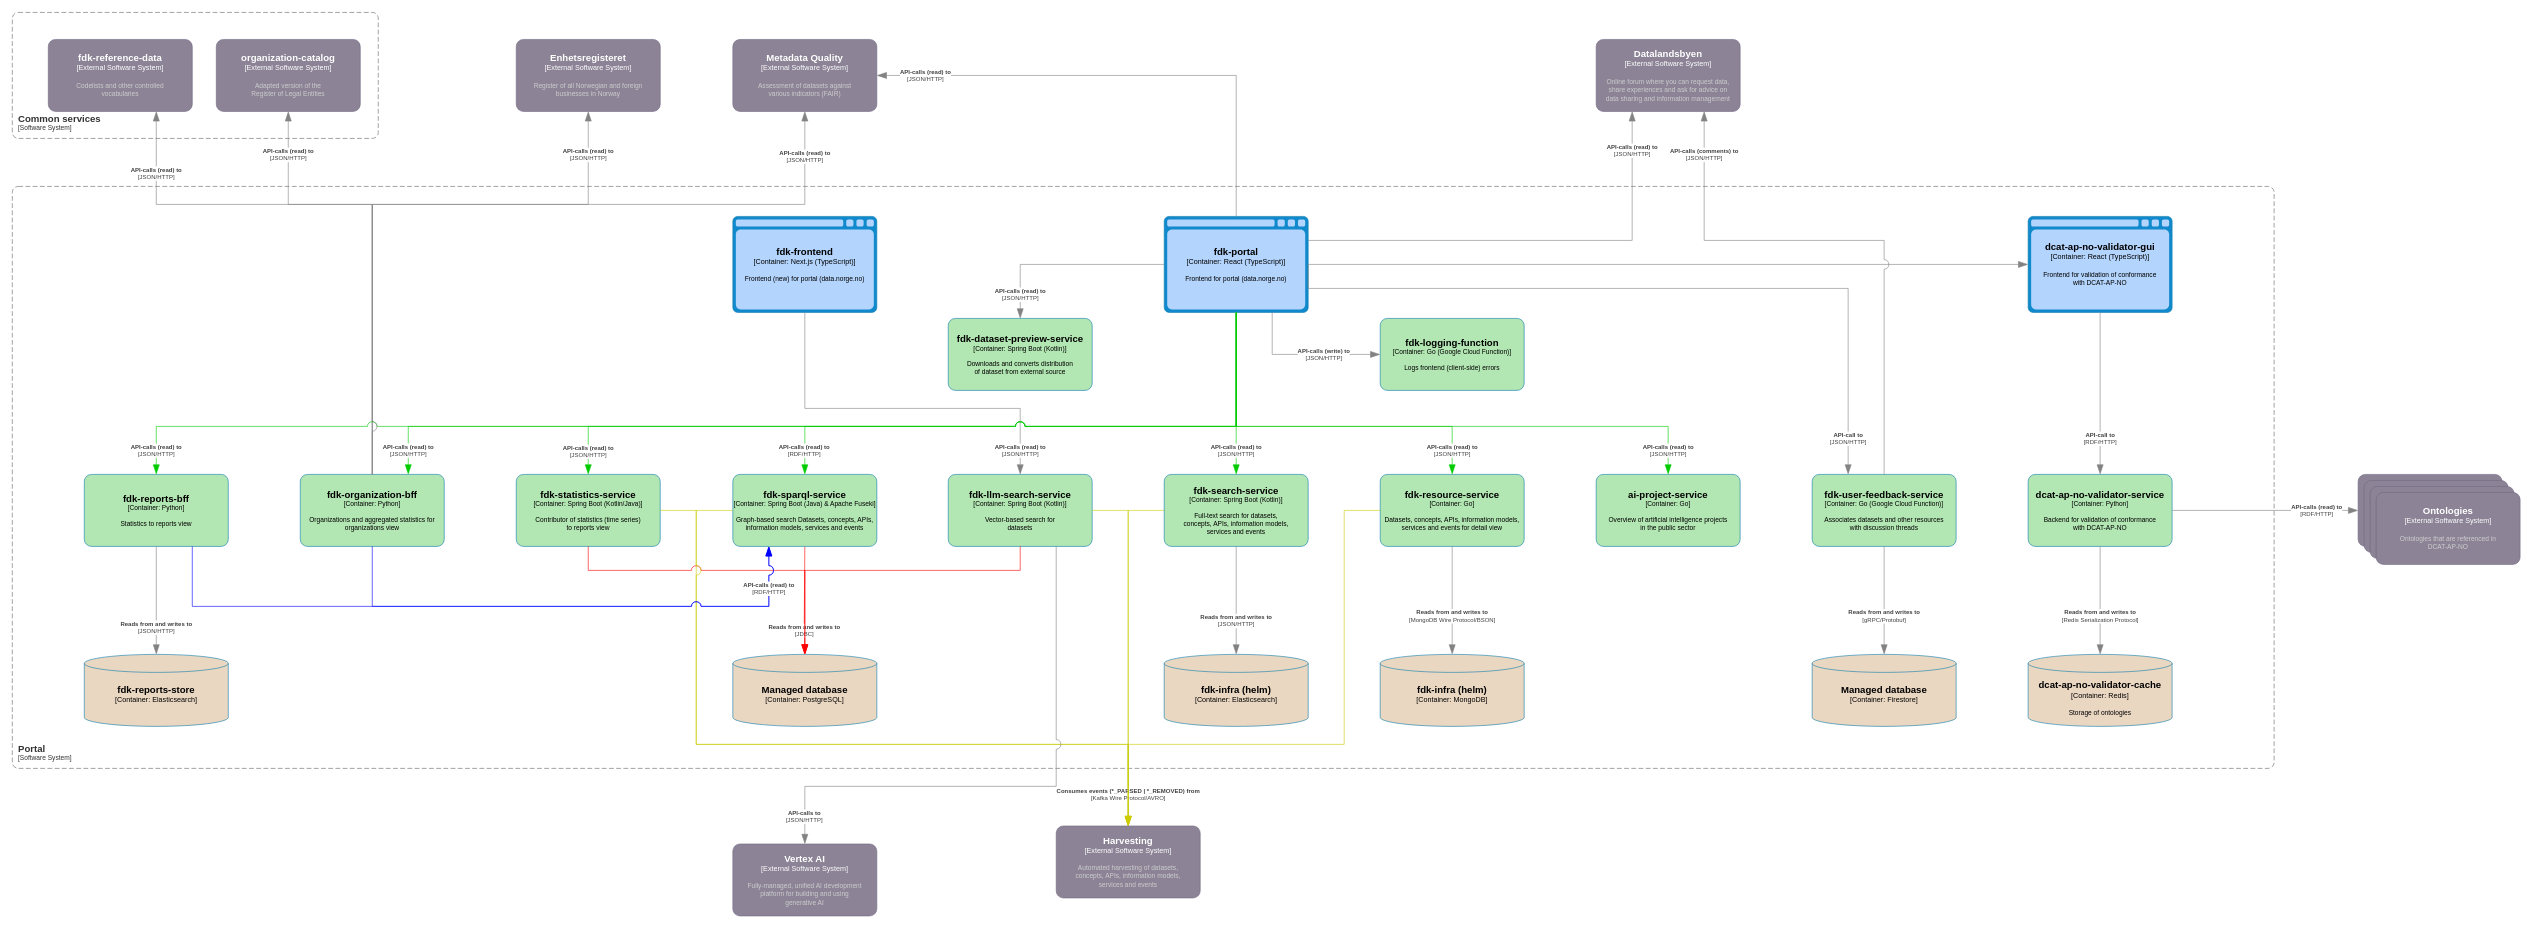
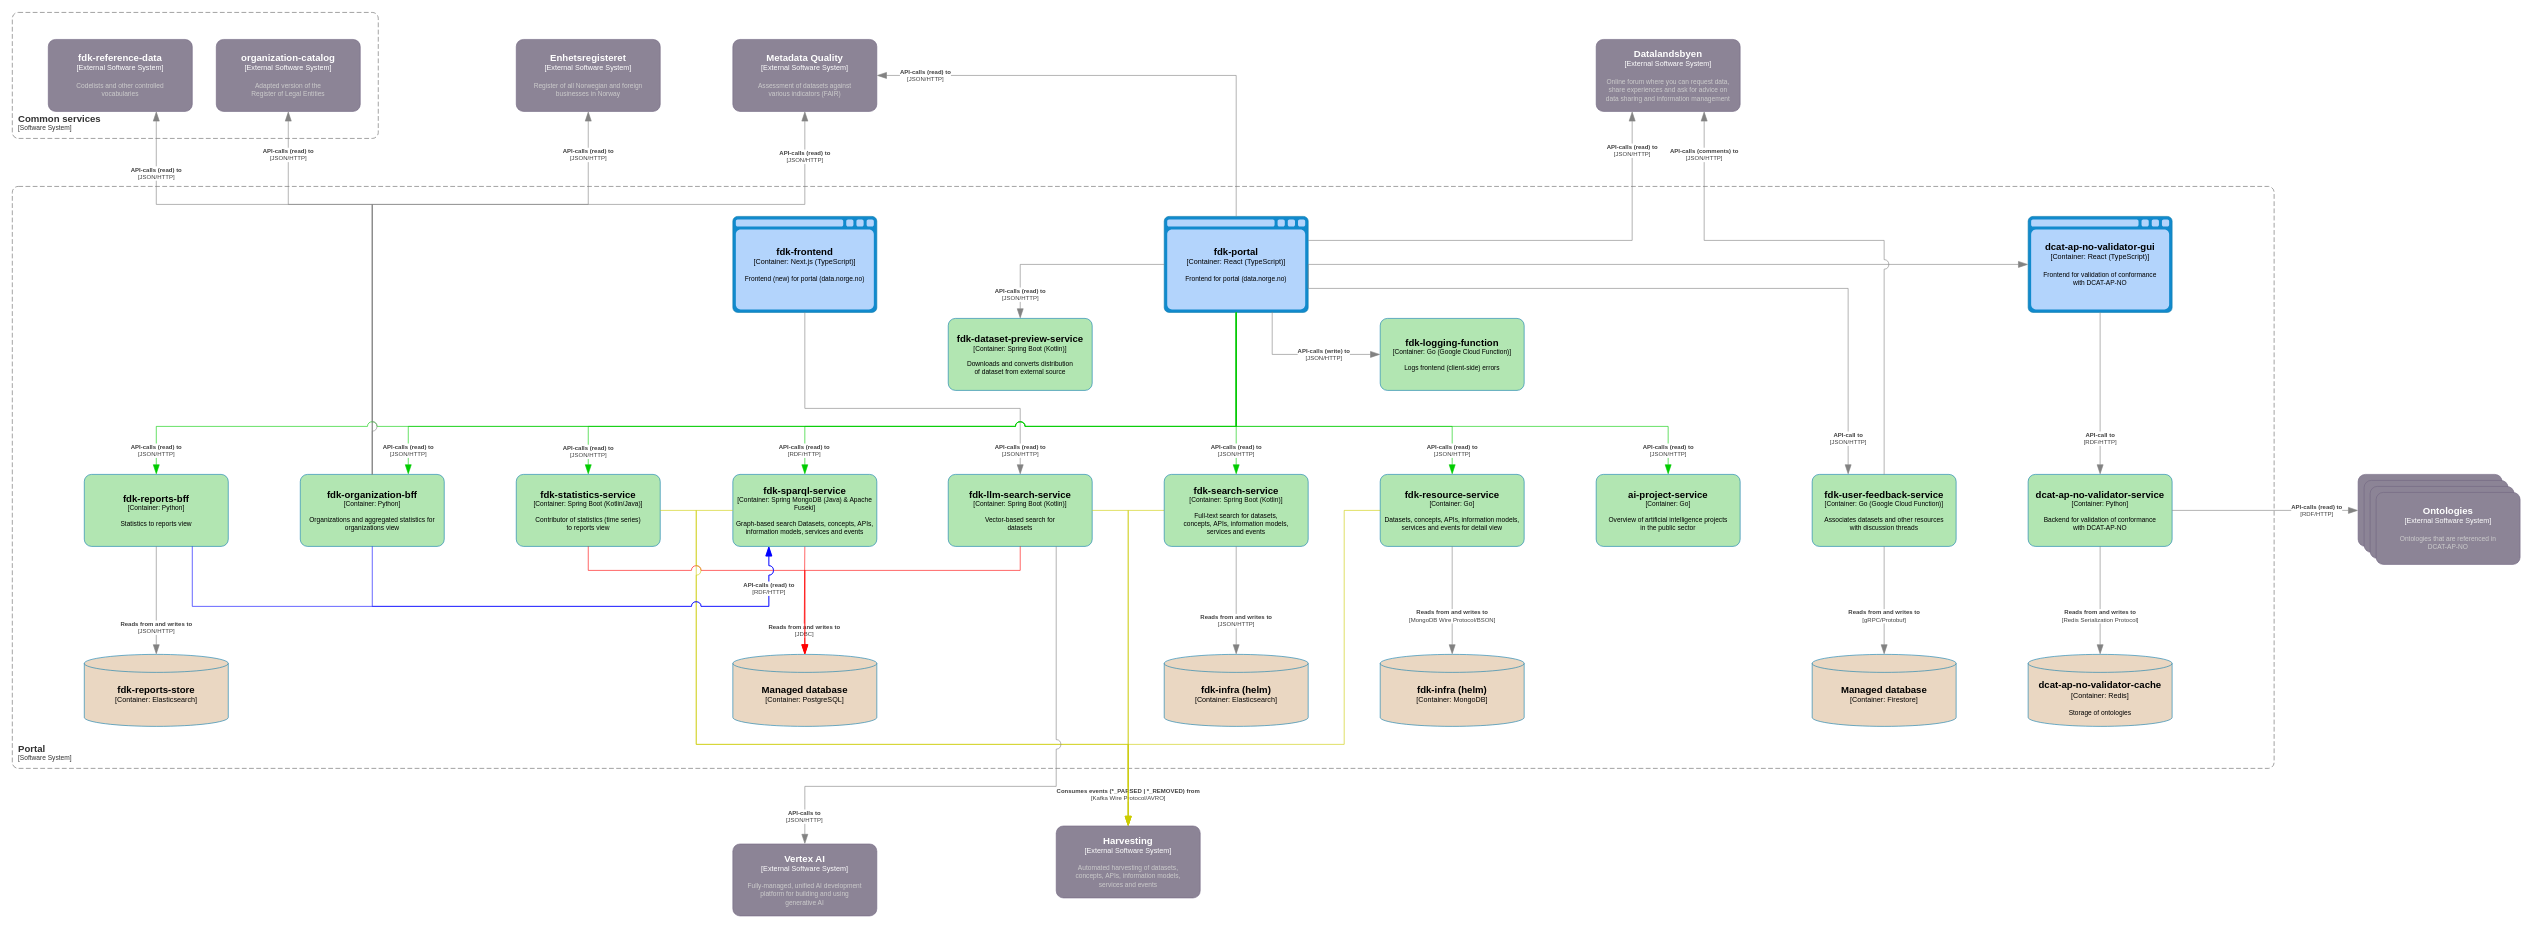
(805, 510) -> (805, 510)
